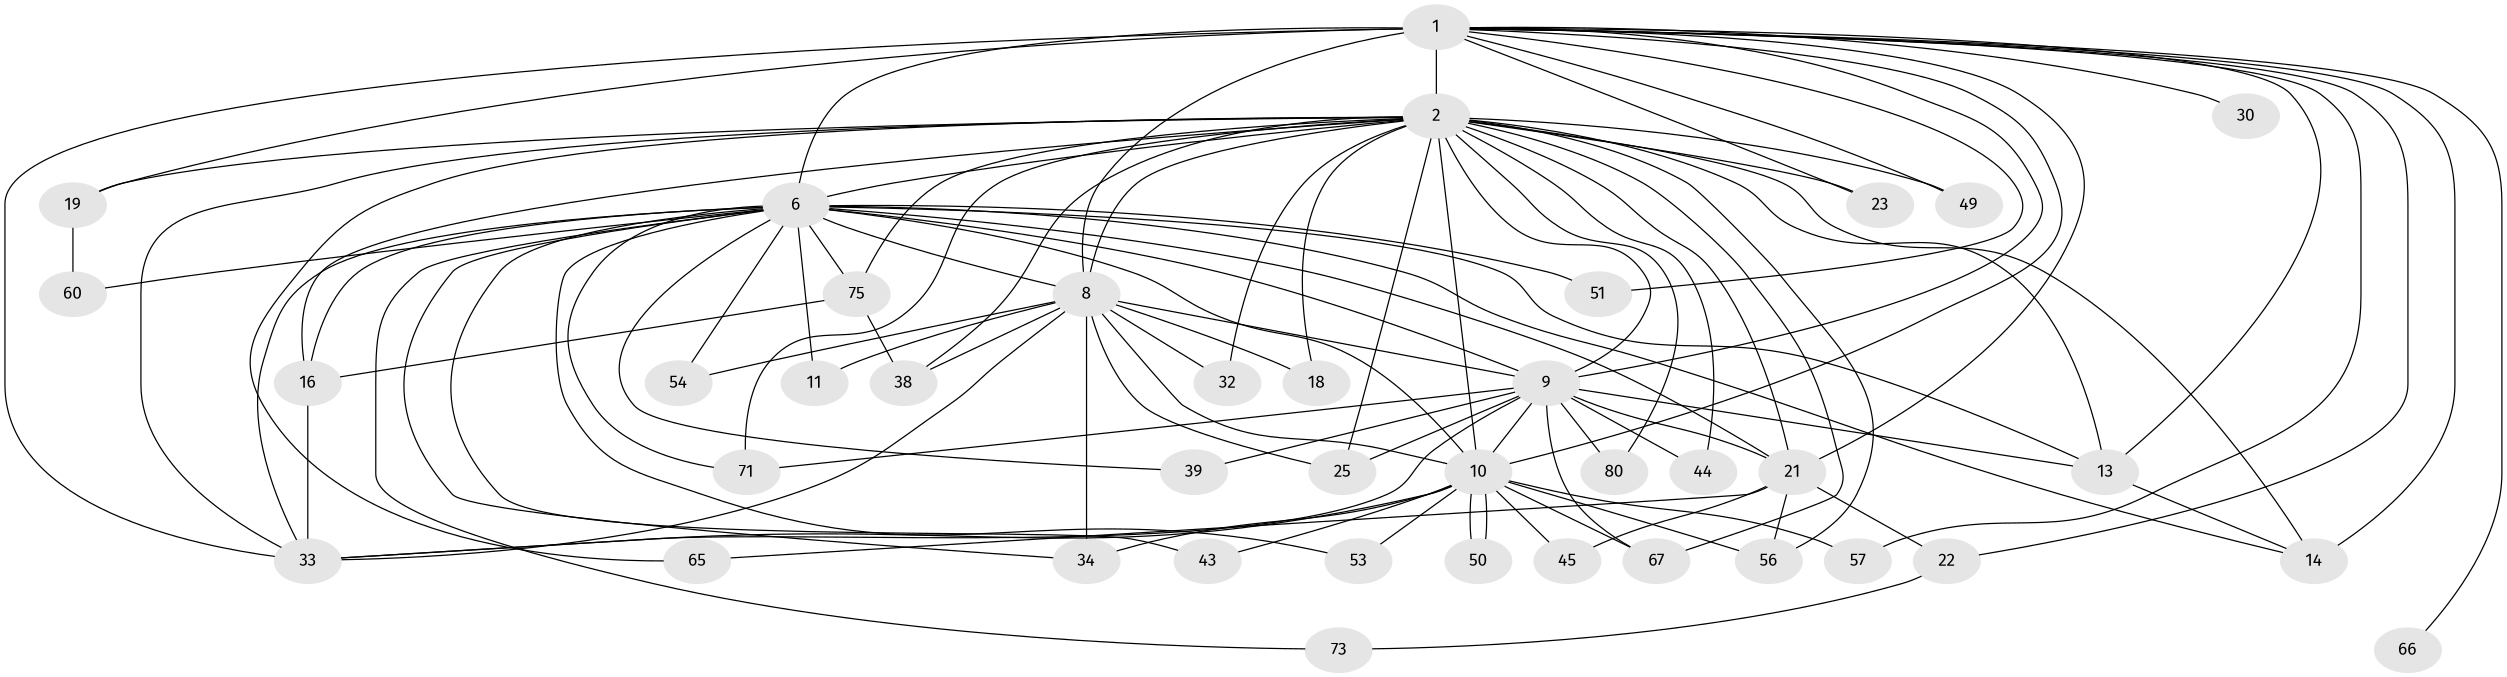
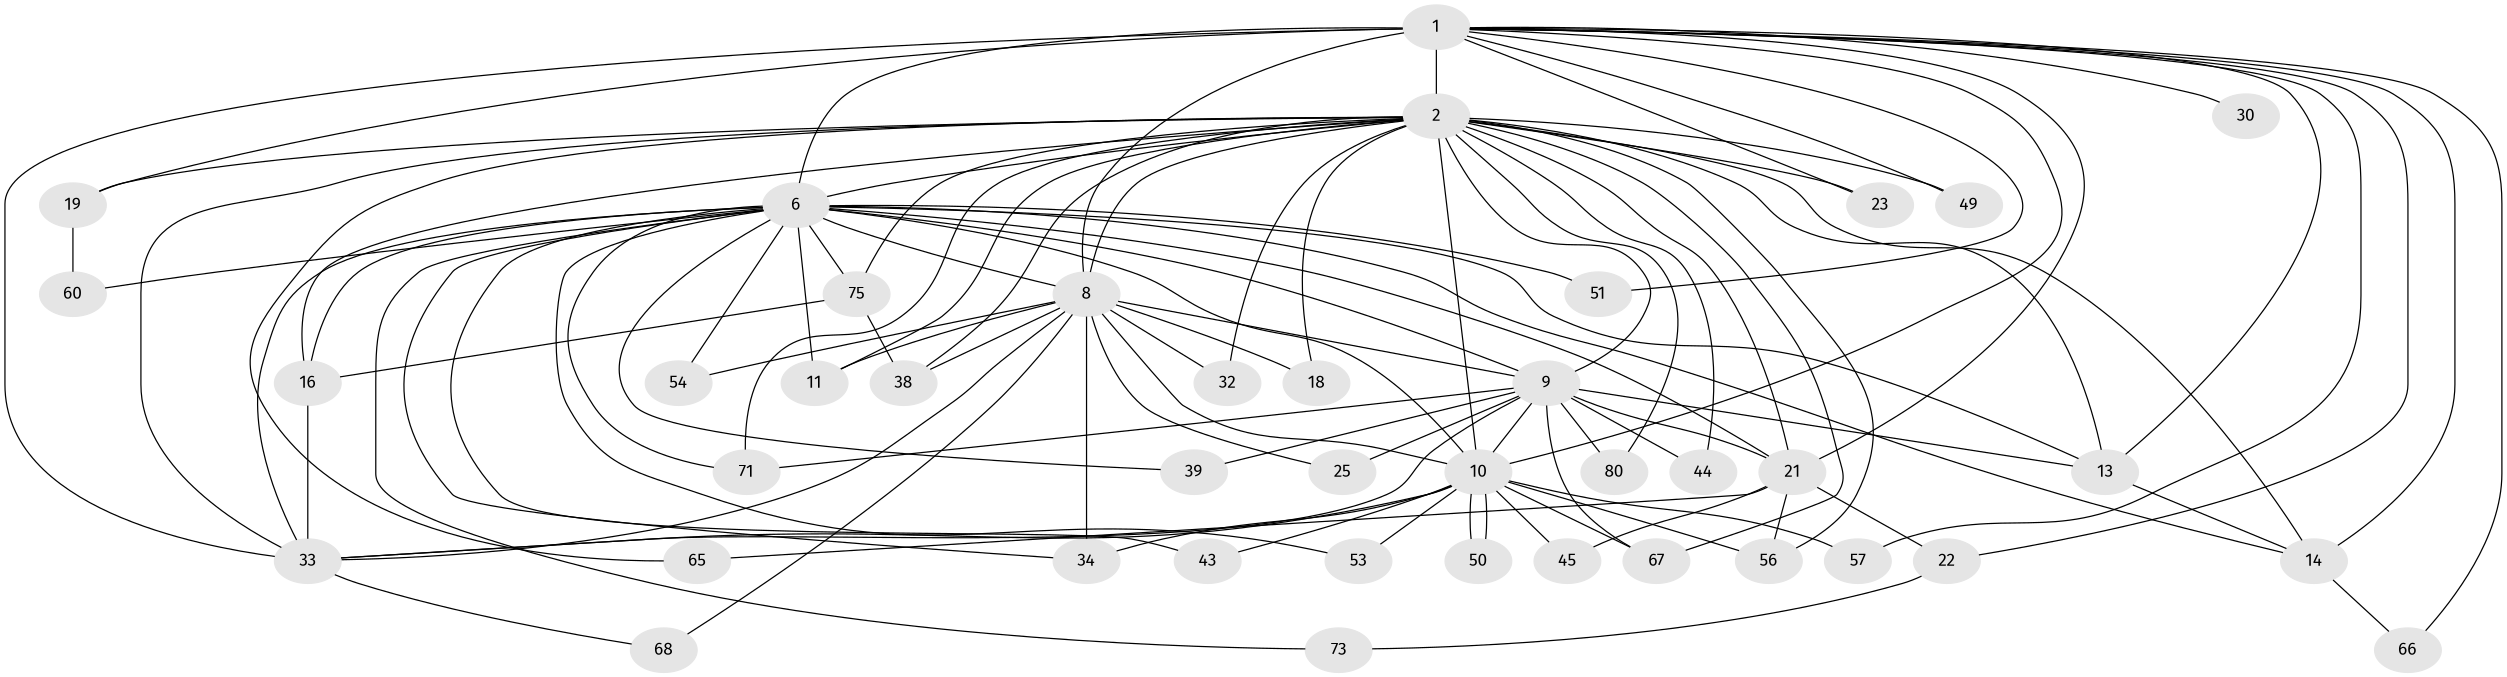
(2015, 153) -> none
(1393, 287) -> (1083, 169)
none -> (2361, 606)
none -> (664, 650)
